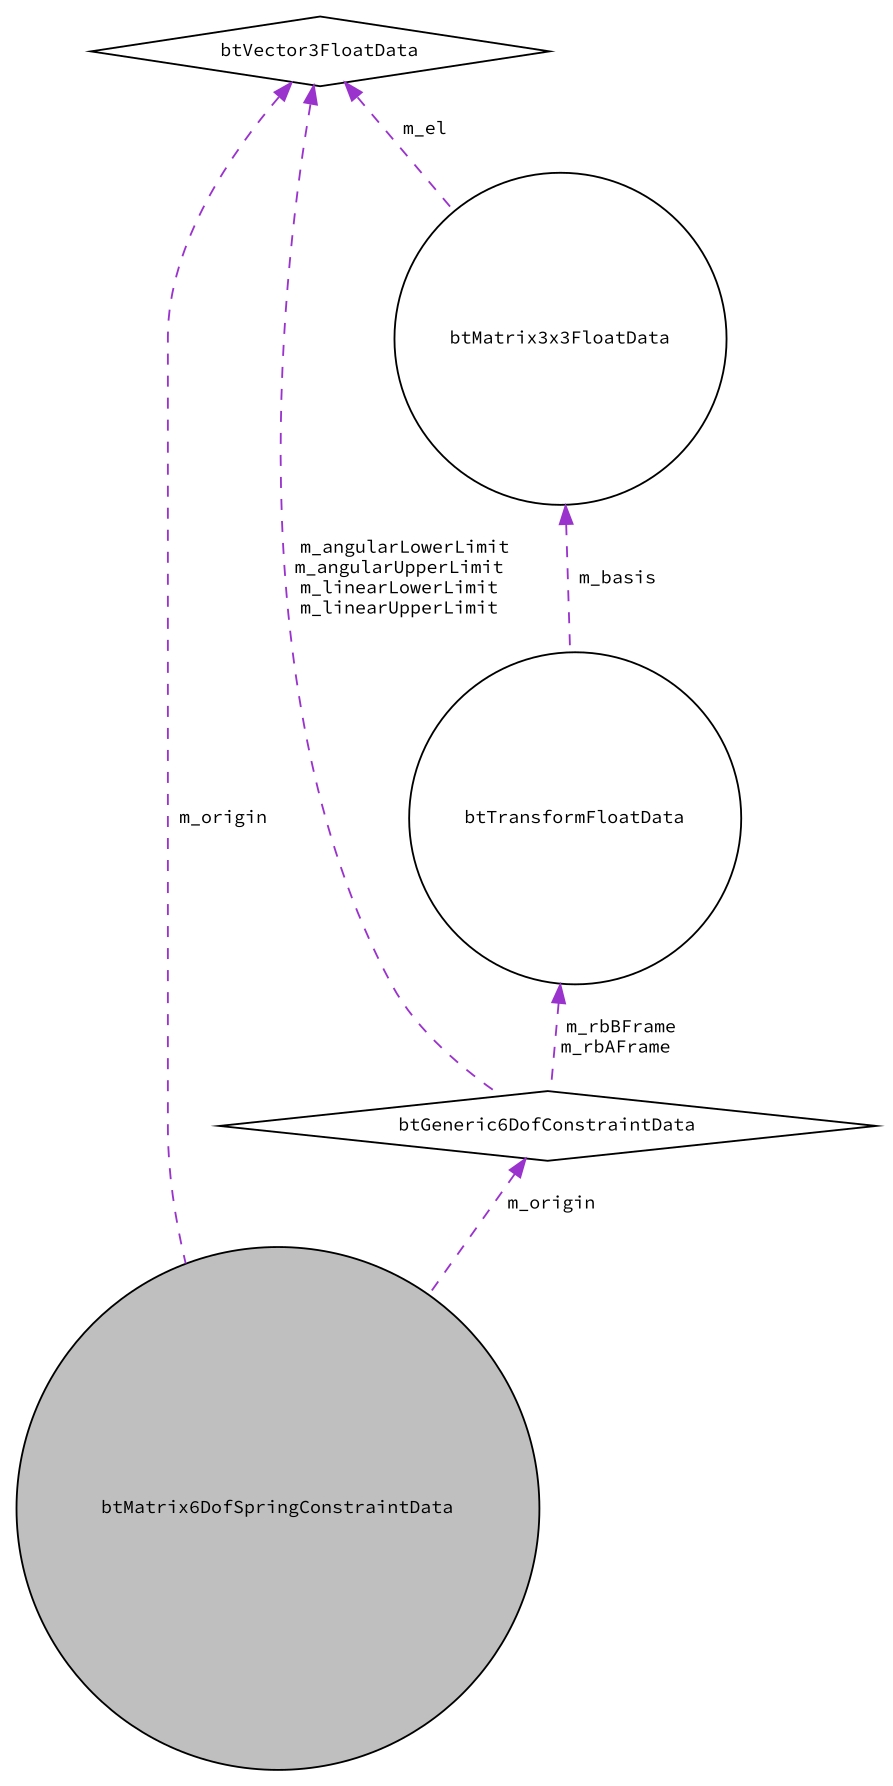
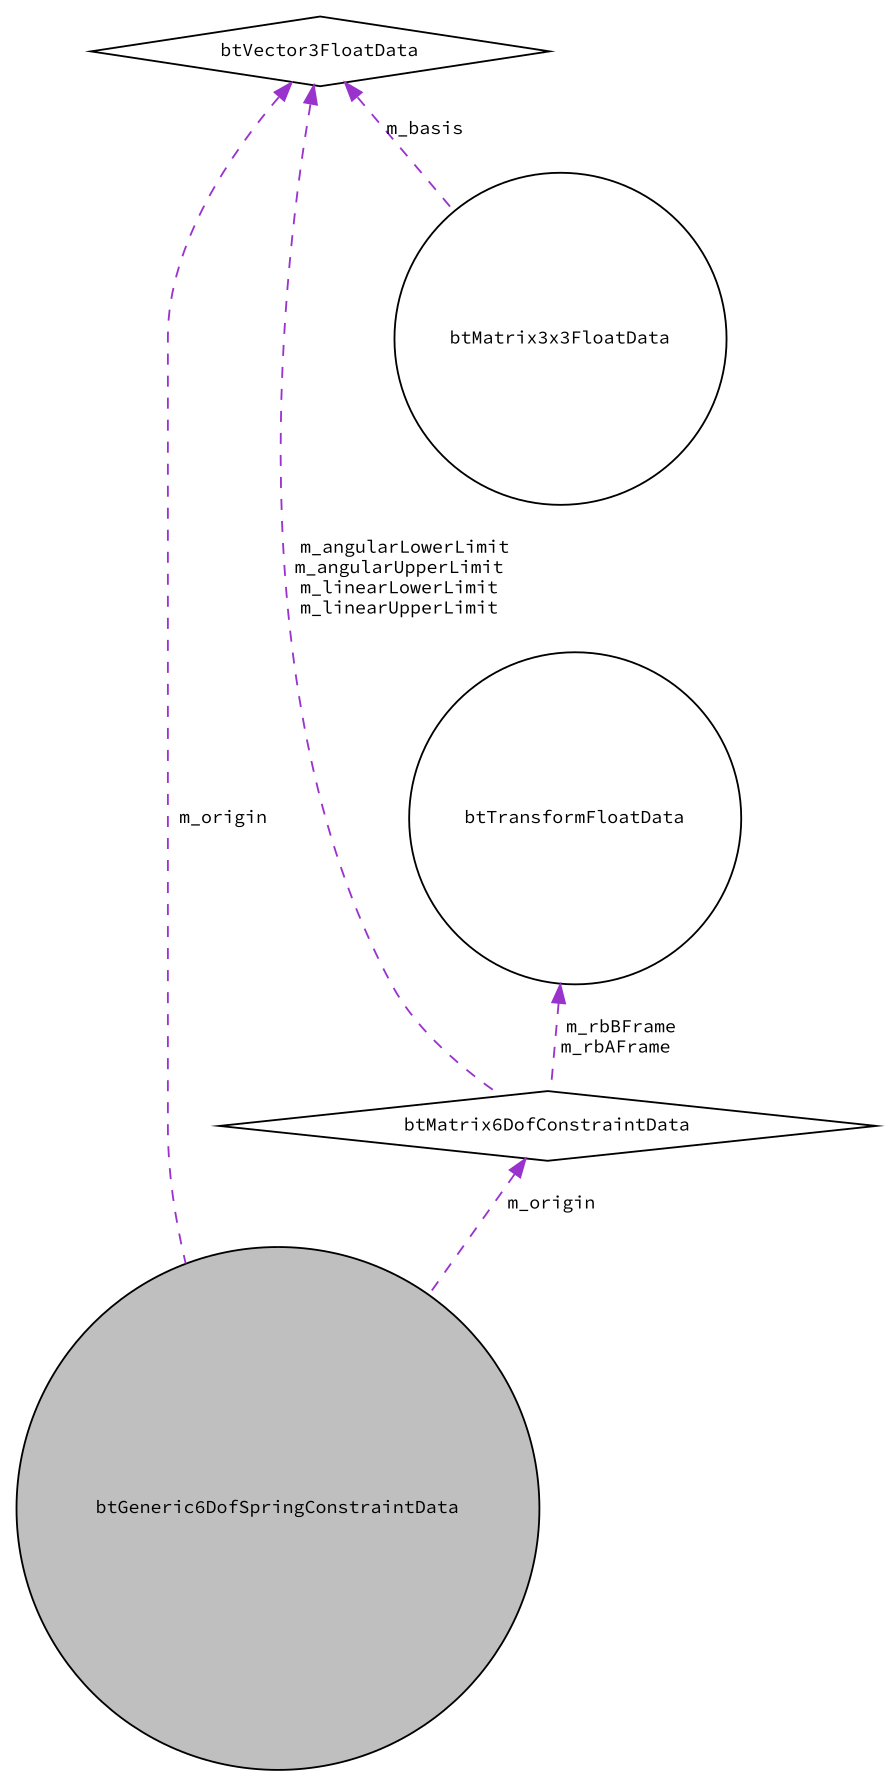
(420, 129) -> (420, 129)
(568, 588) -> none
(548, 1126) -> (548, 1126)
(278, 1508) -> (278, 1508)
